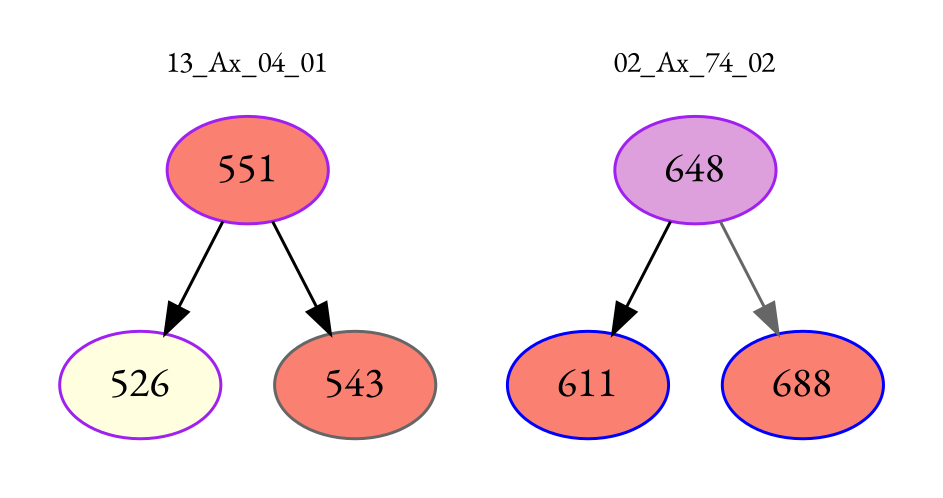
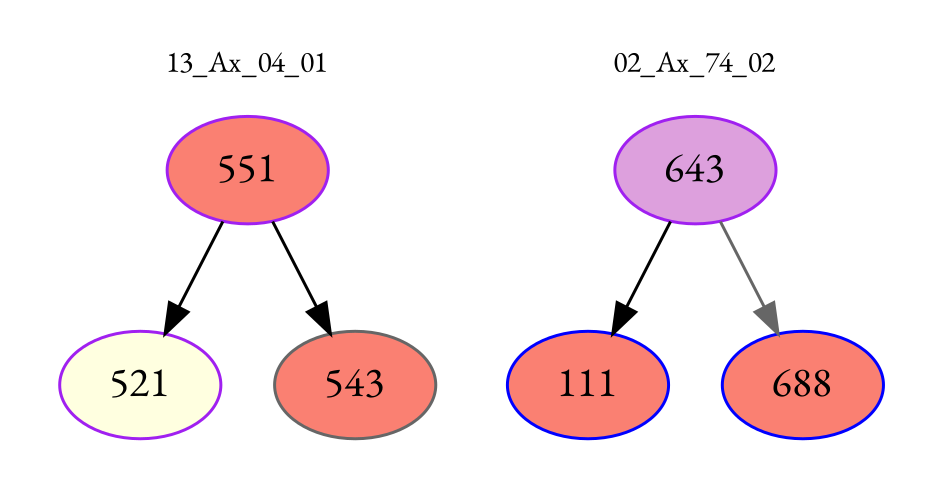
(695, 170) -> (695, 170)
(140, 385) -> (140, 385)
(588, 385) -> (588, 385)
